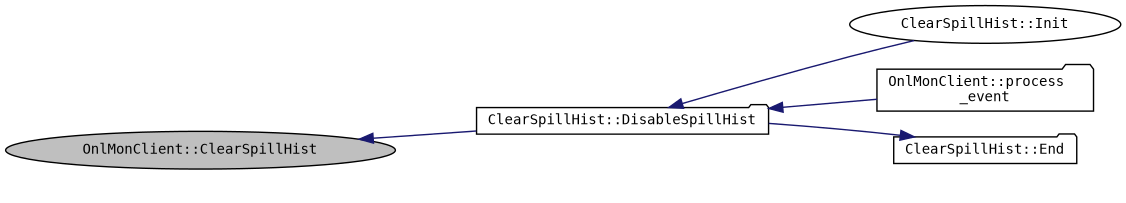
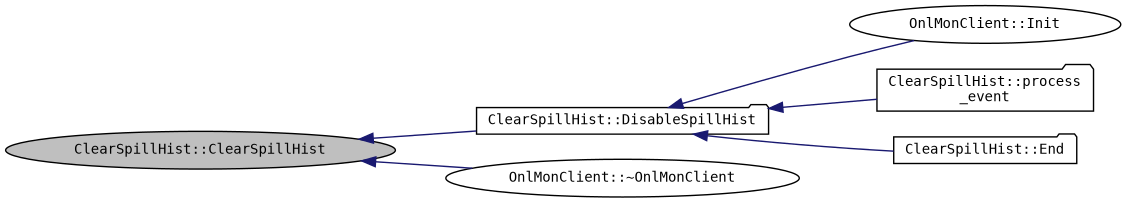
(985, 24) -> (985, 24)
(985, 90) -> (985, 90)
(835, 129) -> (800, 145)
(201, 150) -> (201, 150)
none -> (623, 178)
